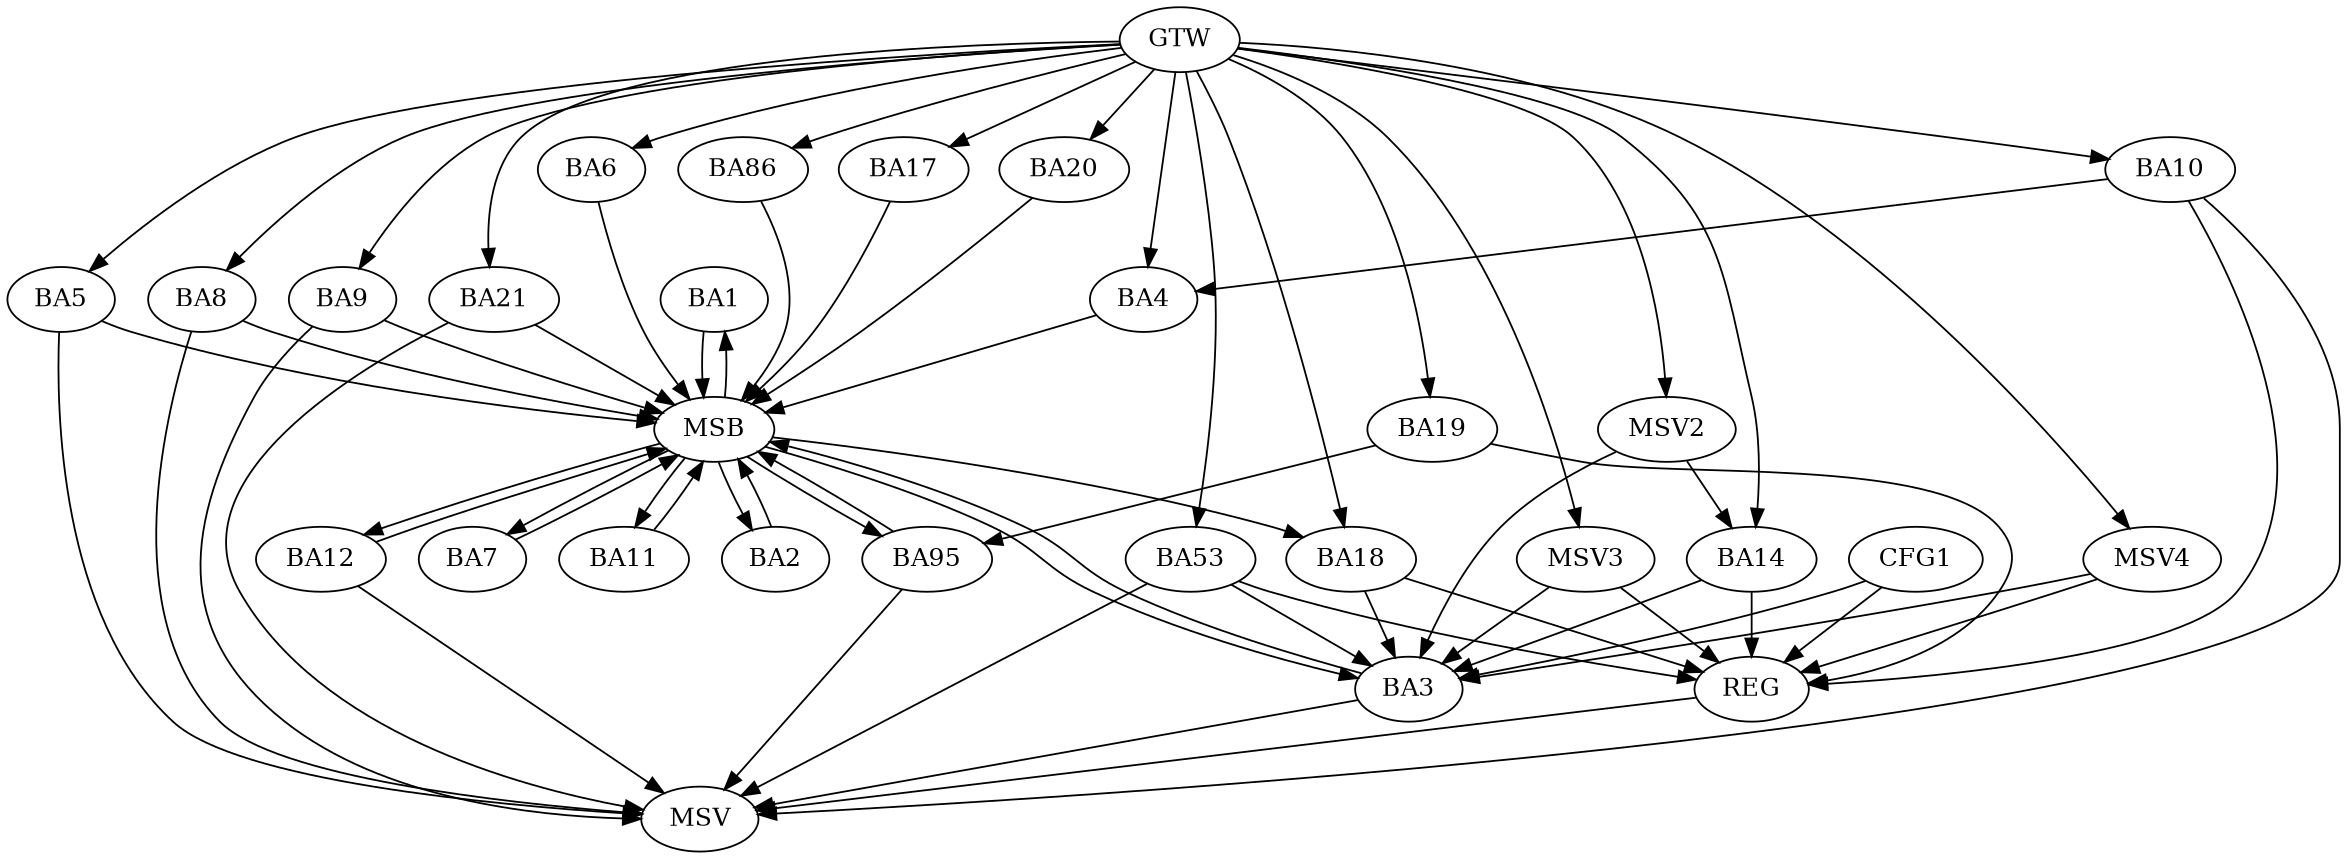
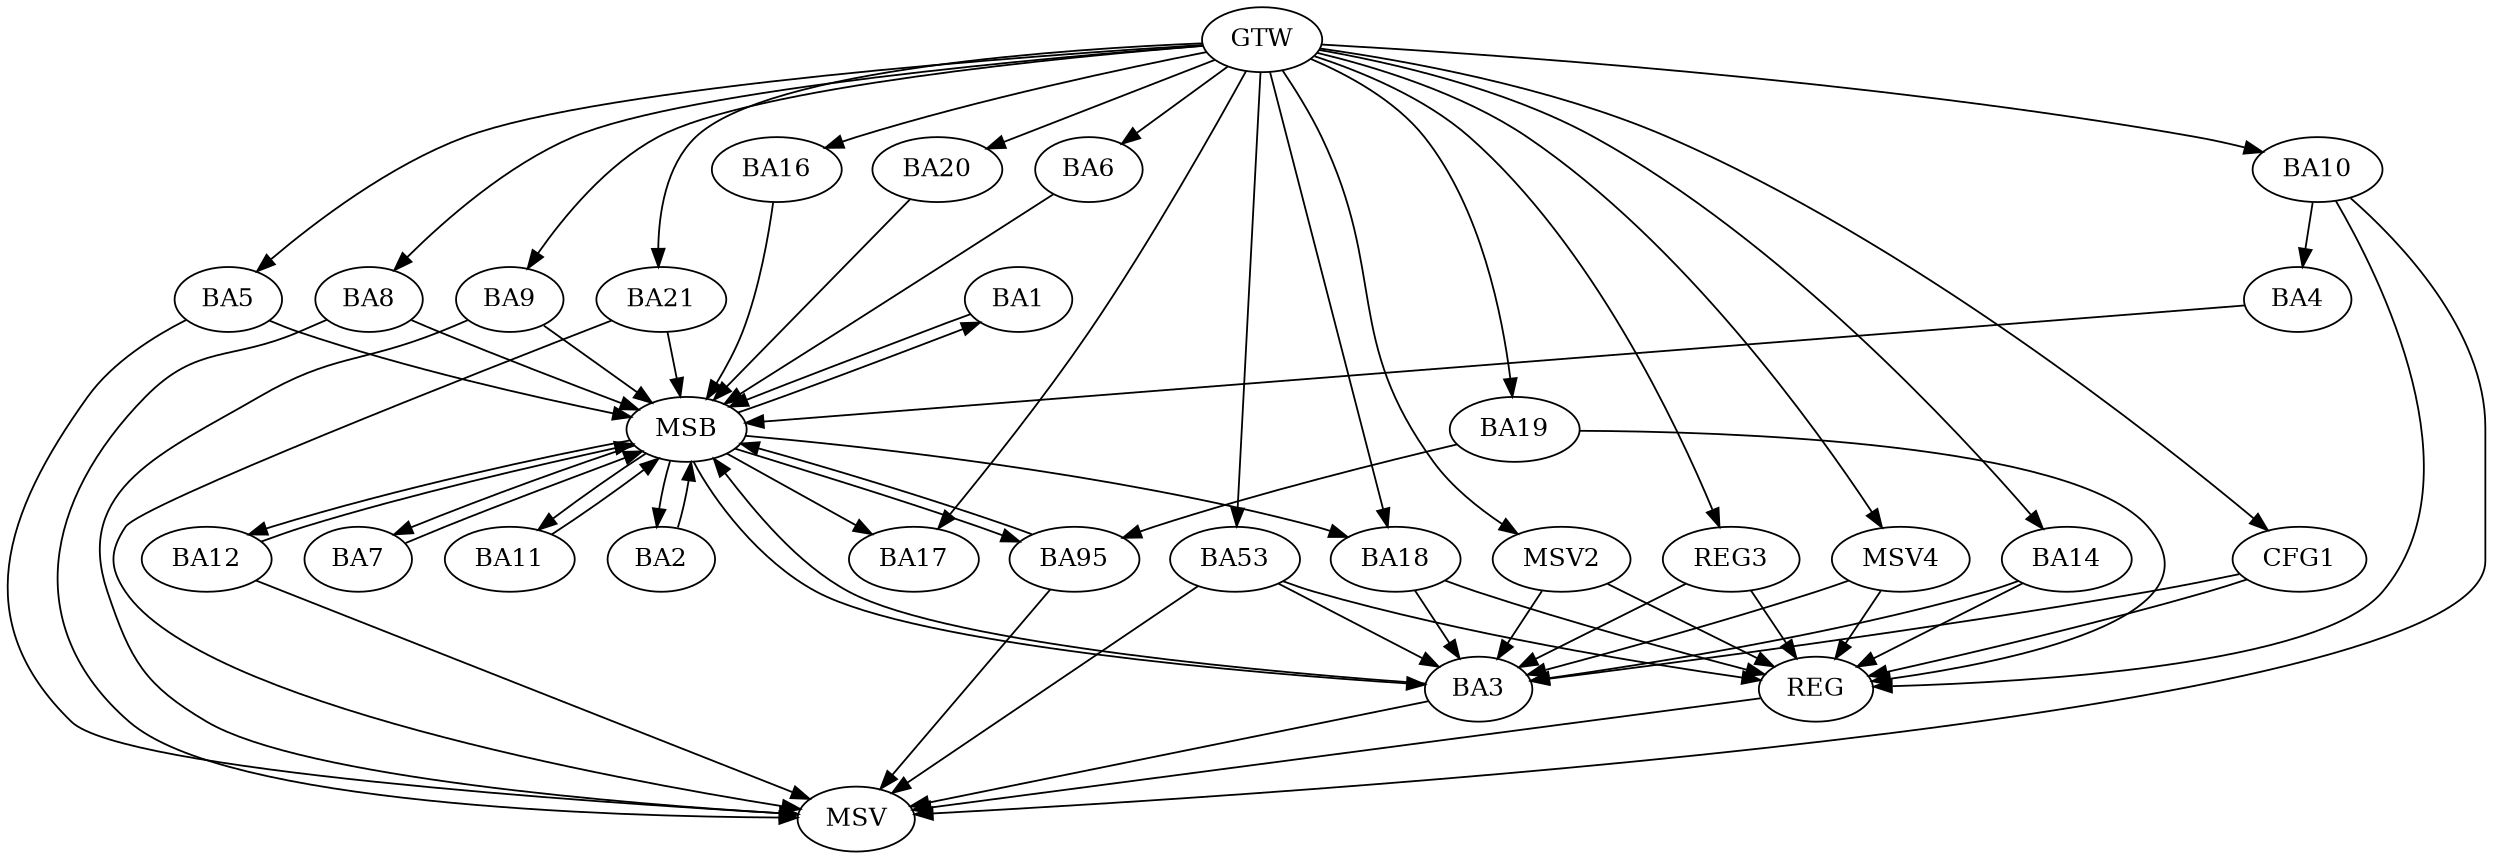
(1163, 160) -> (1820, 214)
(743, 170) -> (777, 170)
(835, 302) -> (791, 489)
(1704, 487) -> (1679, 619)
(1586, 559) -> (1731, 559)
